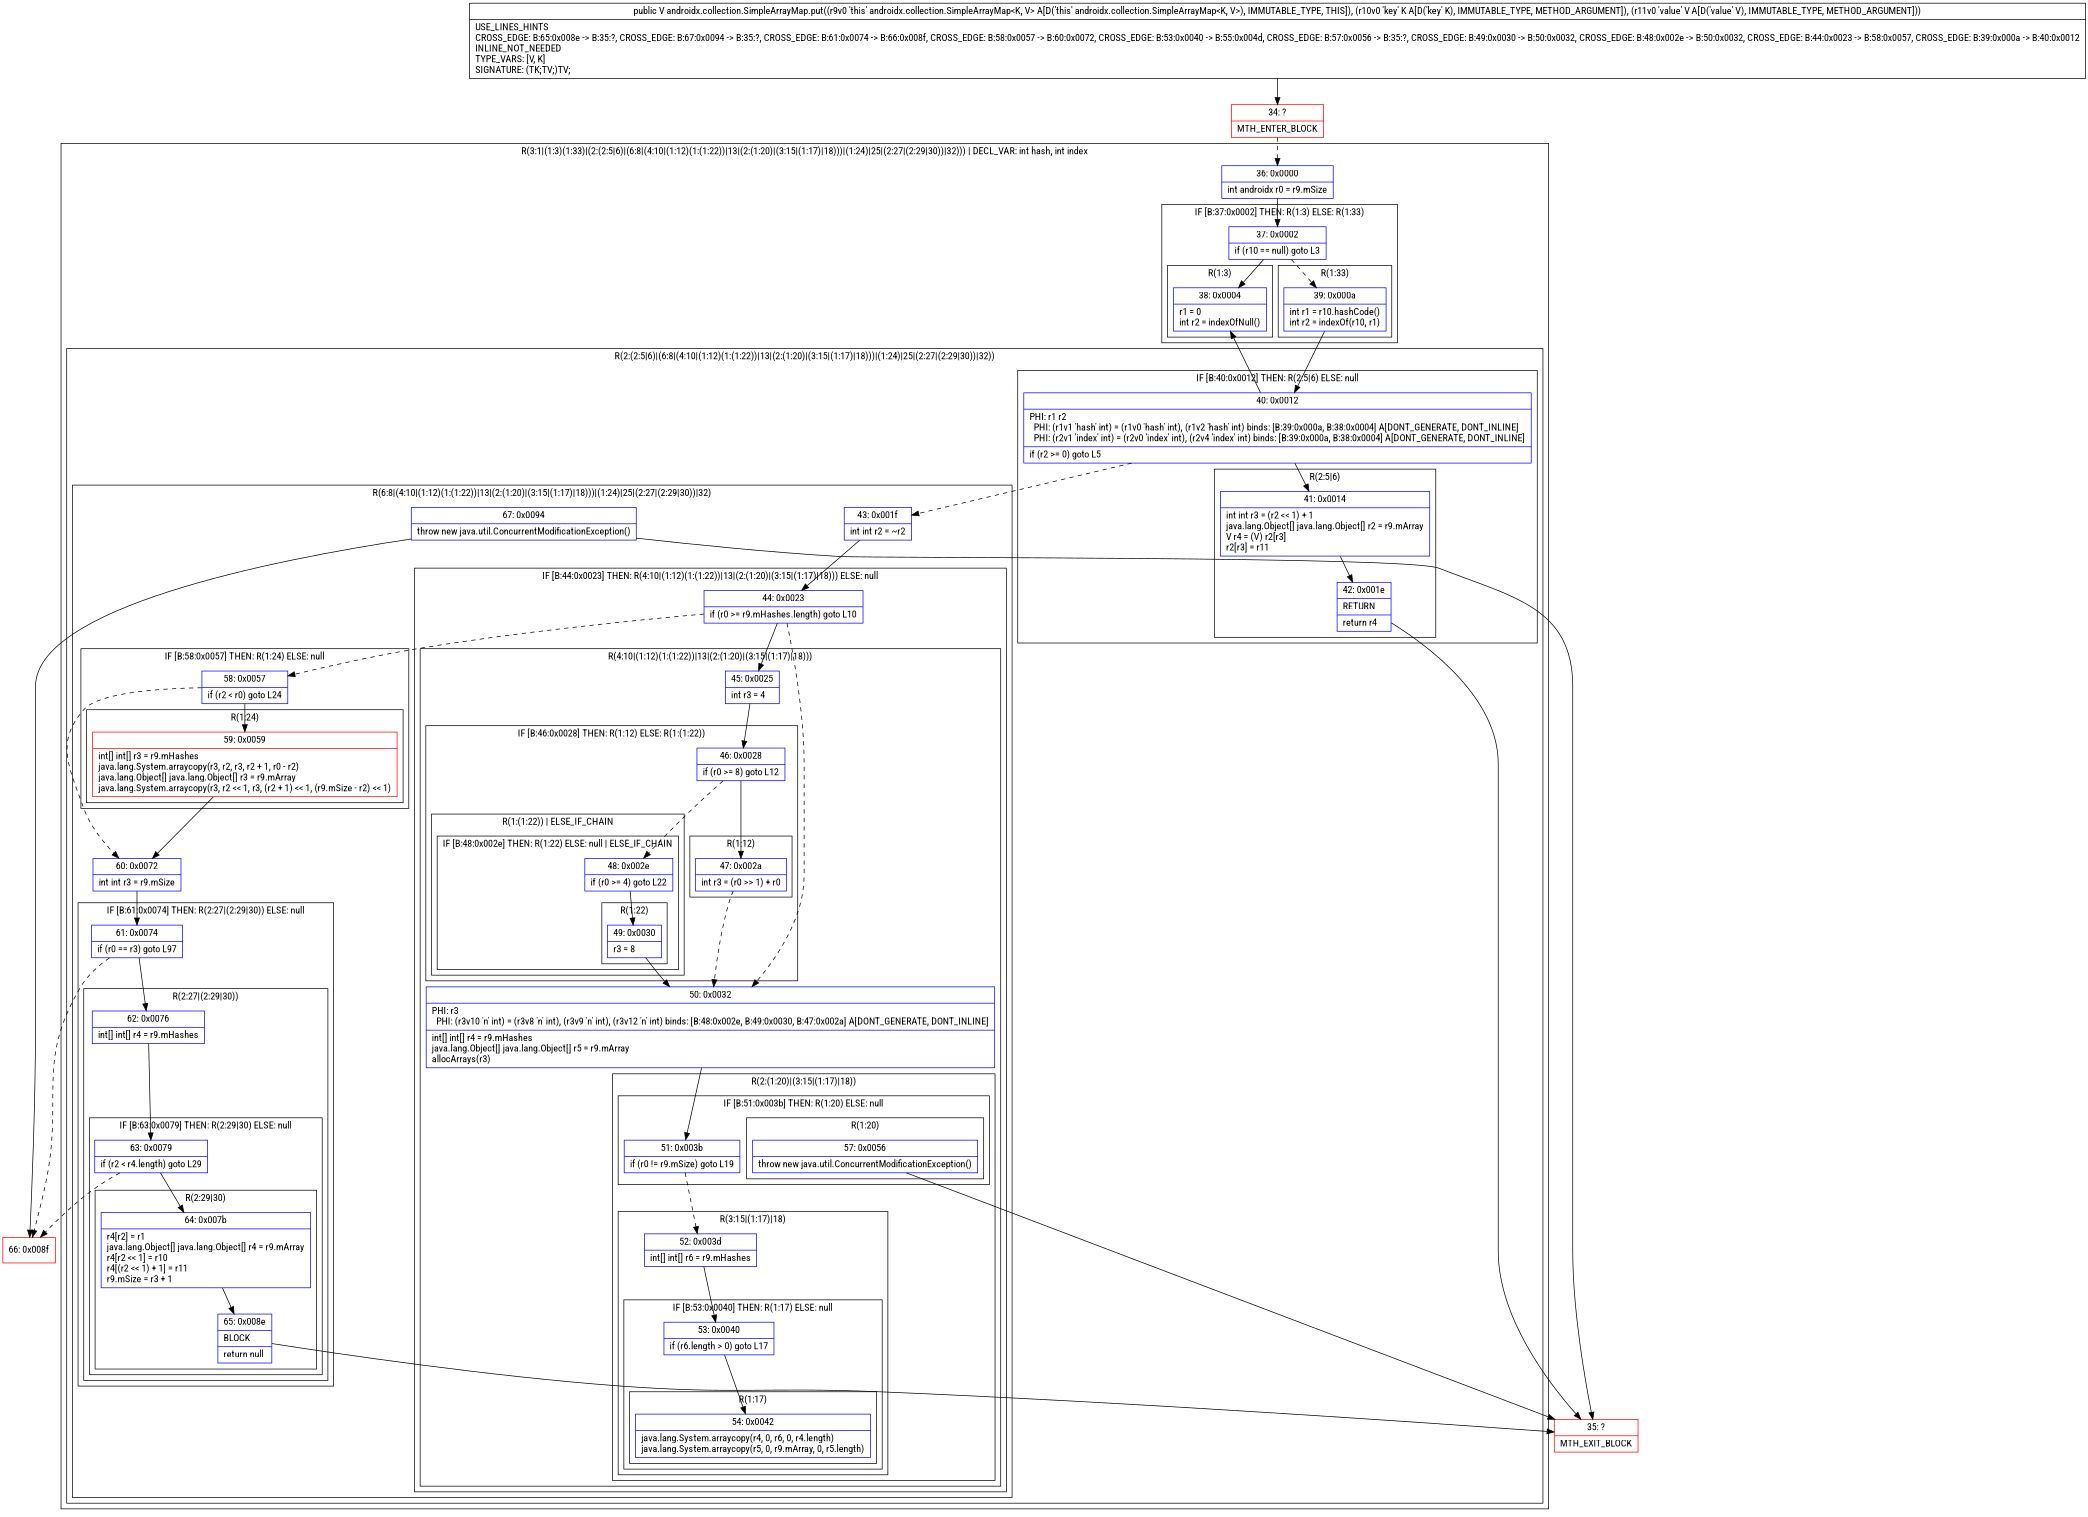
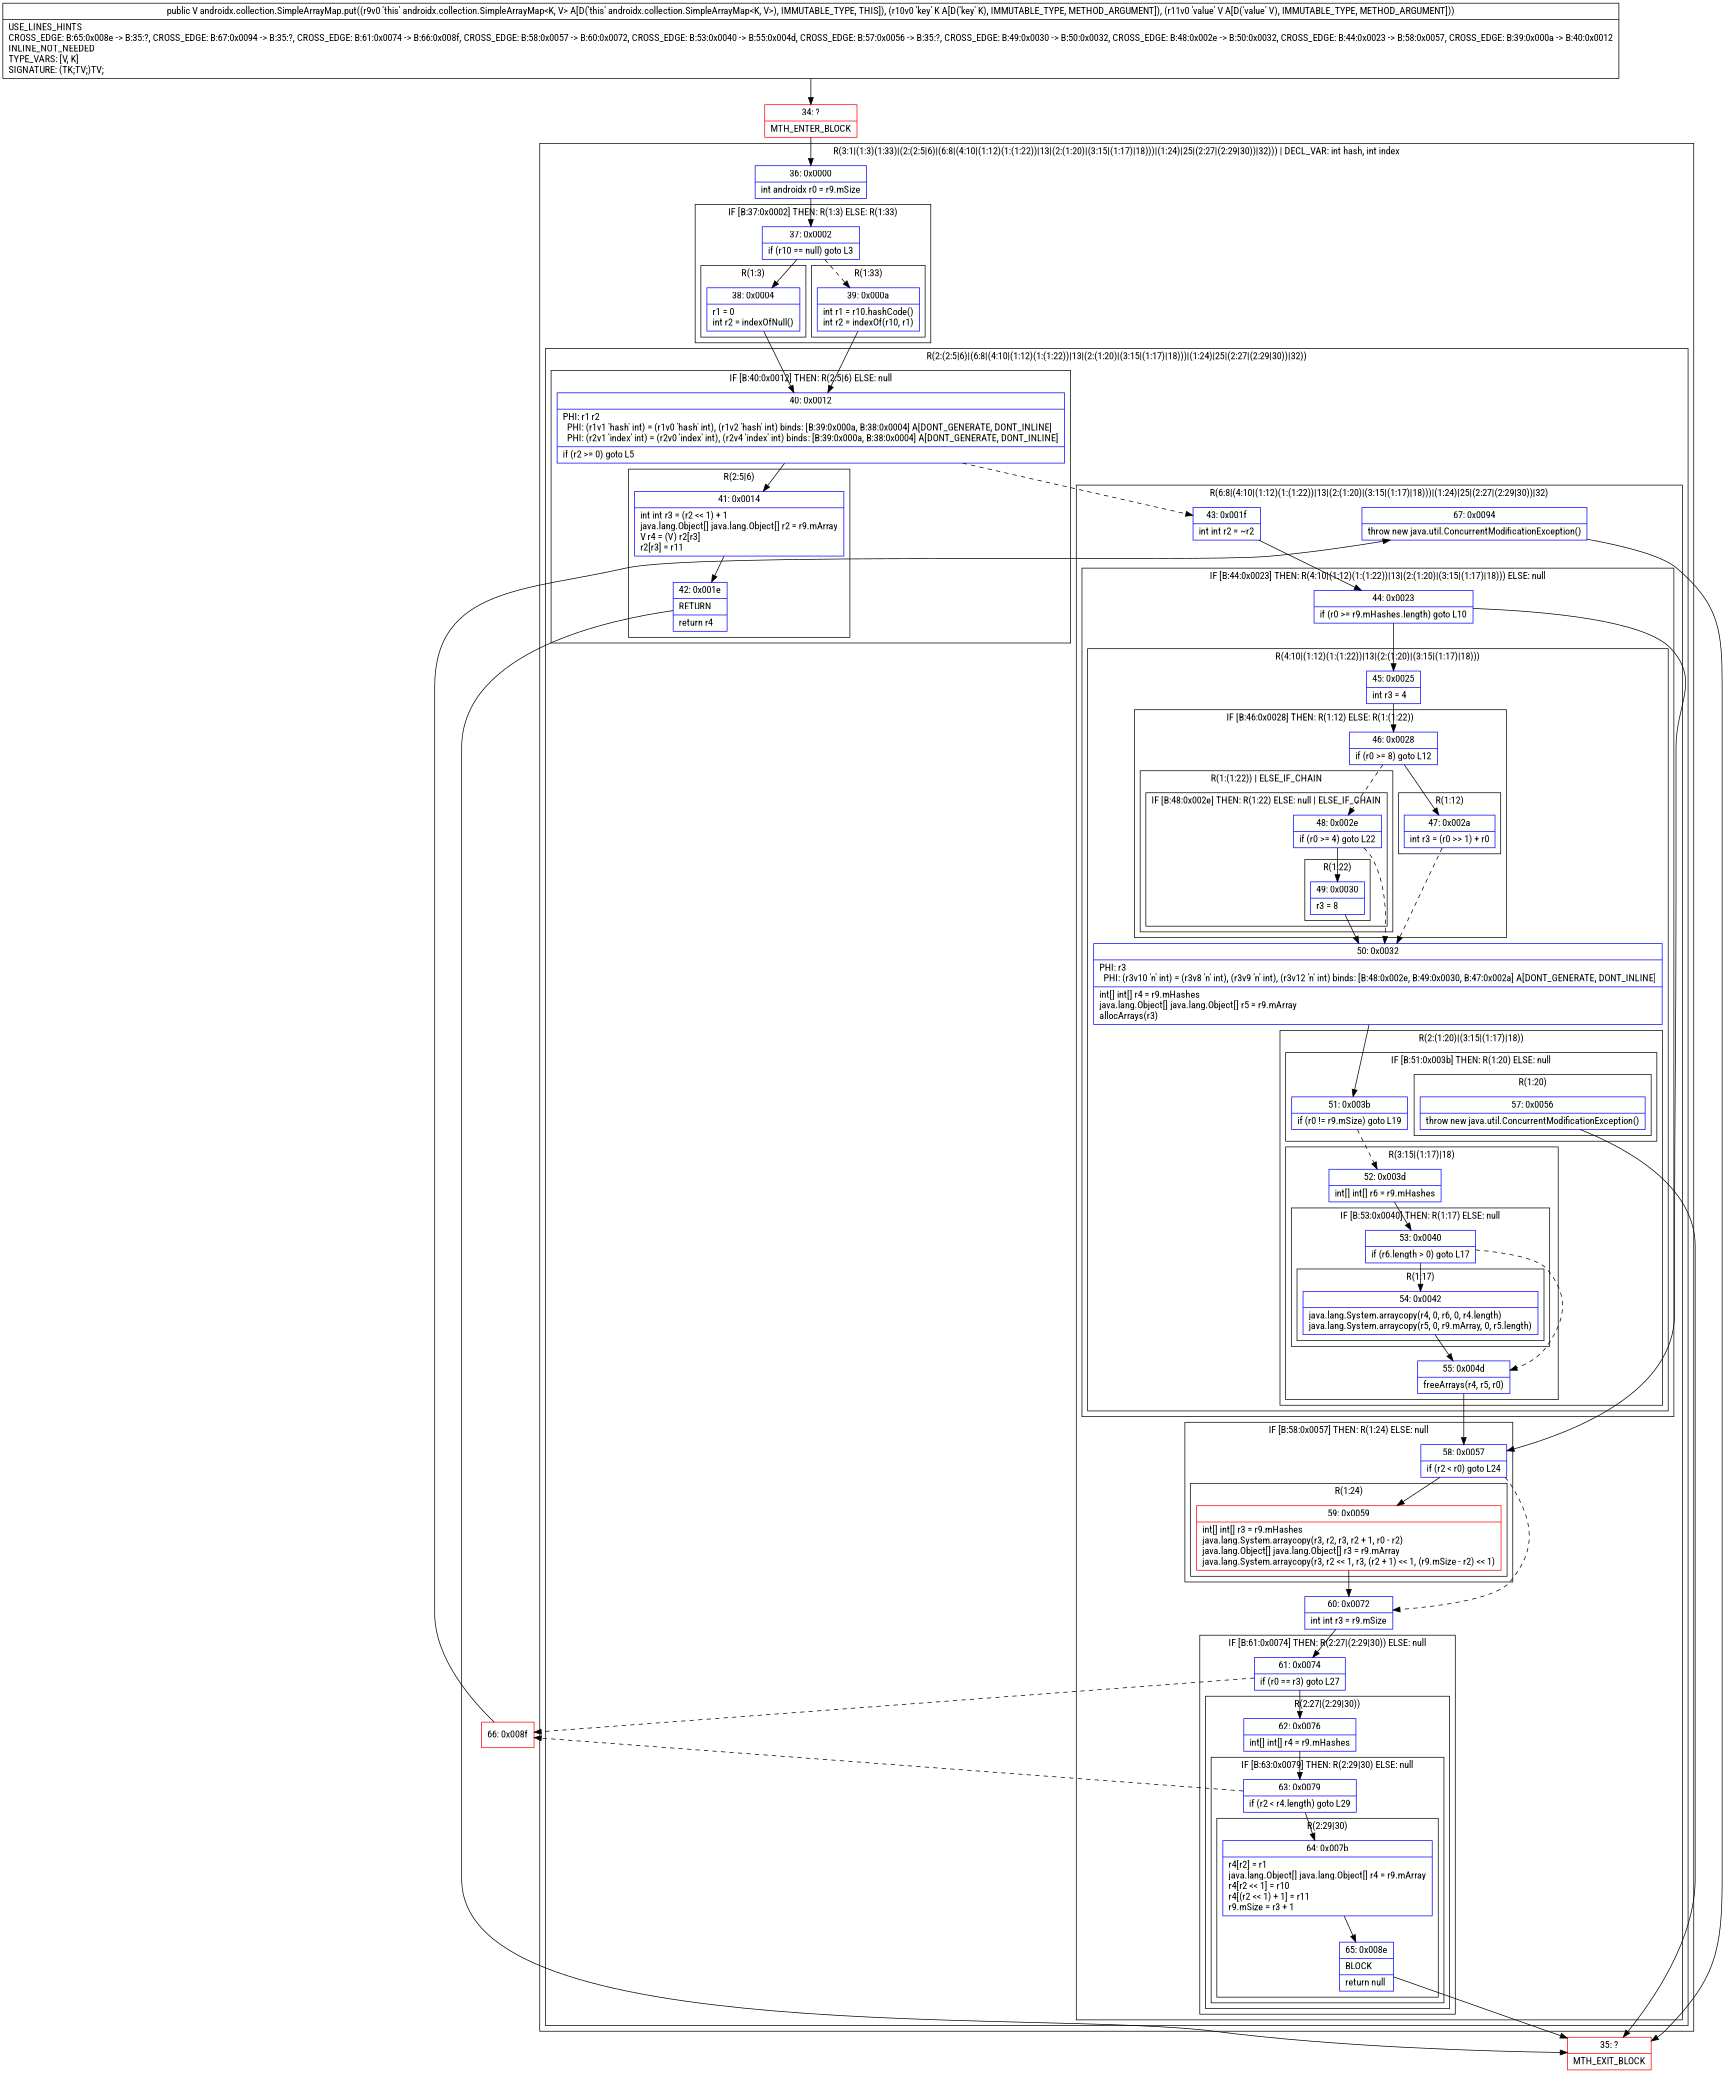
(1278, 148) -> (811, 148)
(1247, 365) -> (777, 359)
(498, 637) -> (1676, 989)
(35, 748) -> (435, 709)
(804, 808) -> (1383, 890)
(137, 949) -> (1300, 1682)
none -> (1464, 1377)
